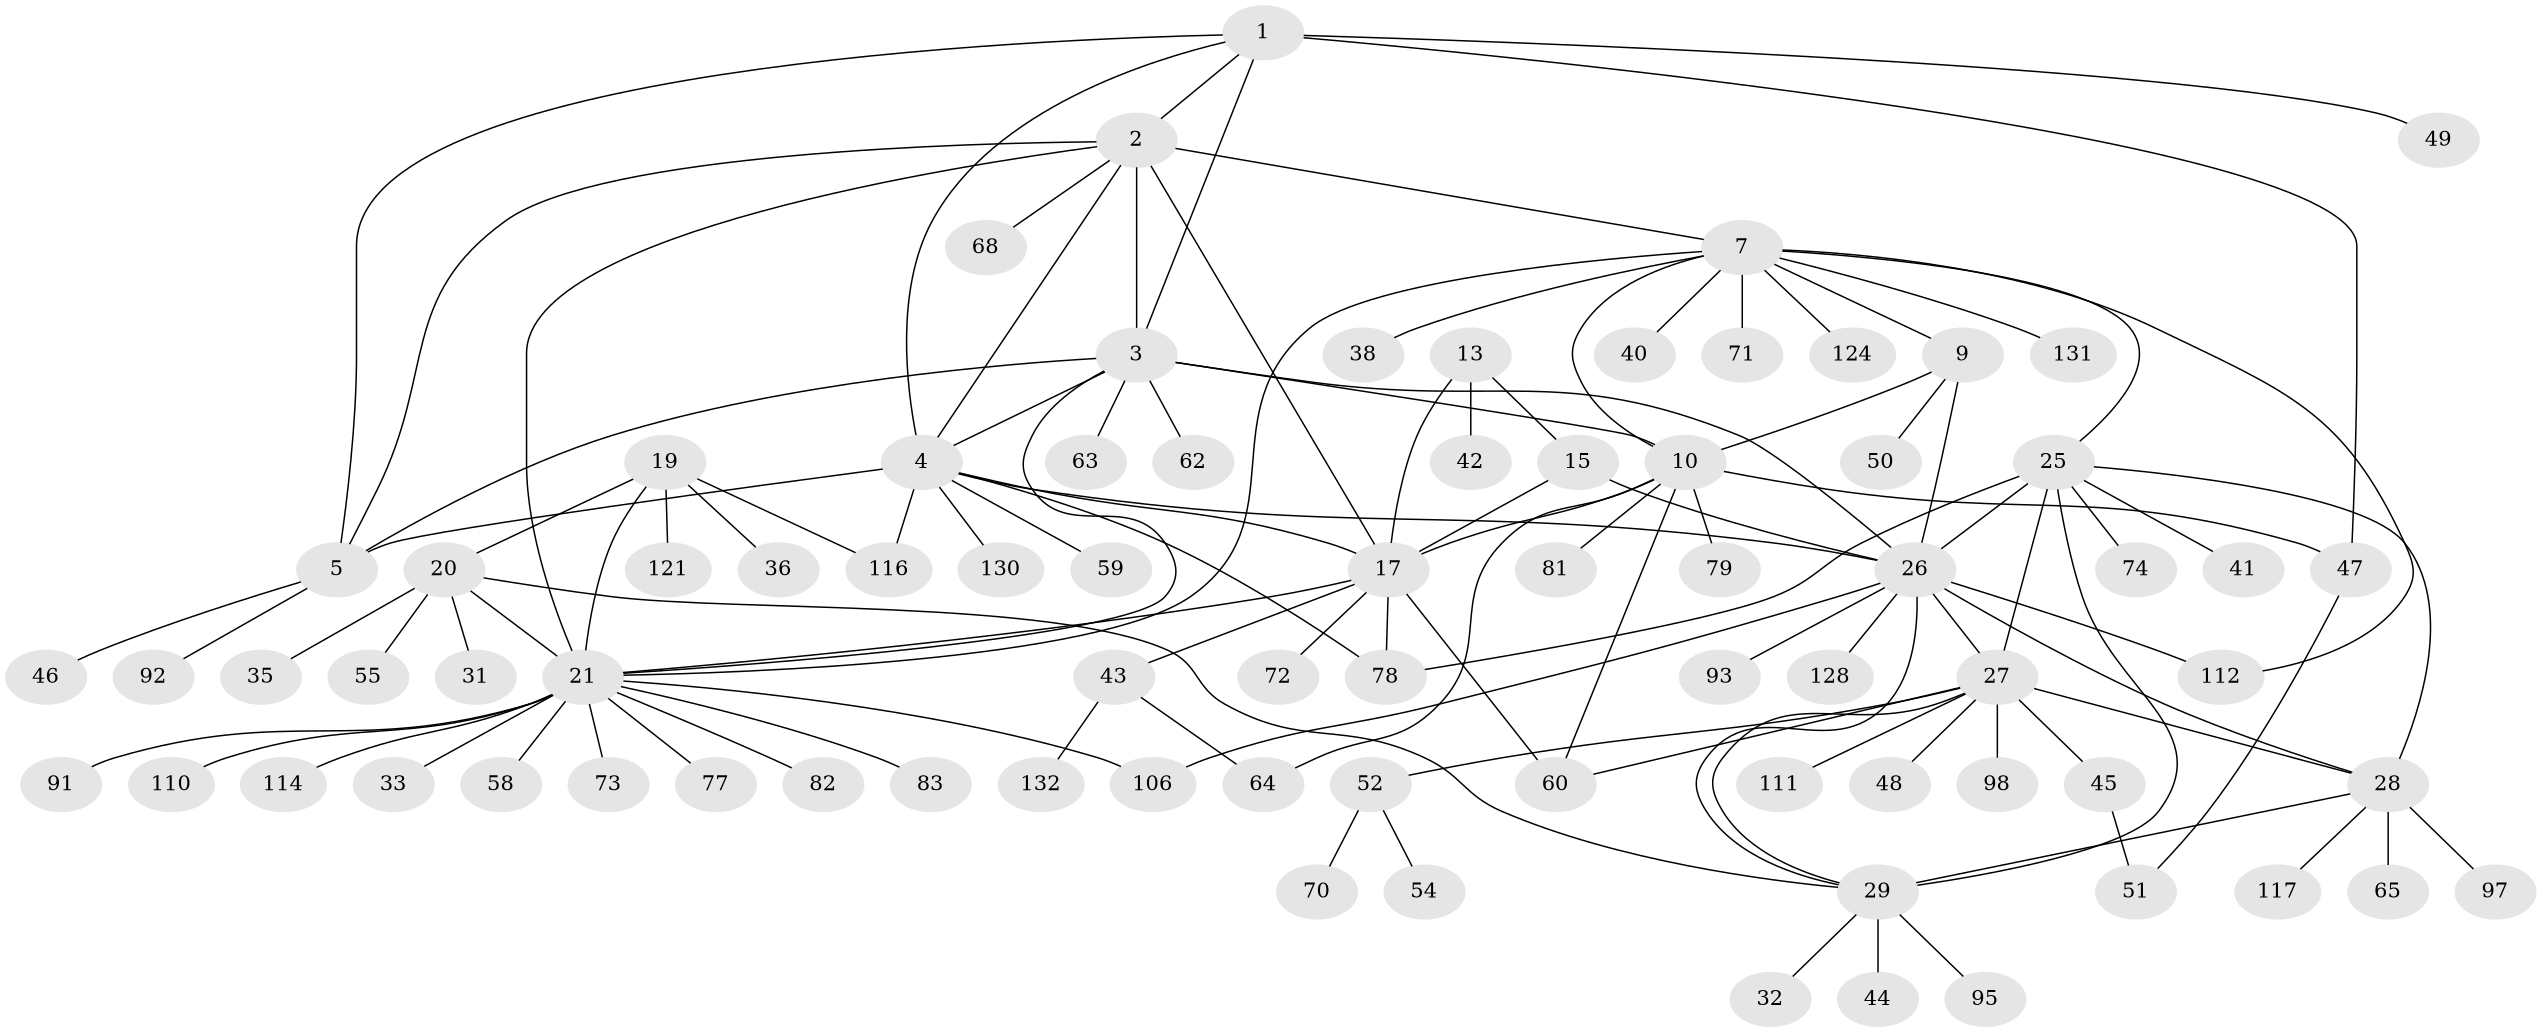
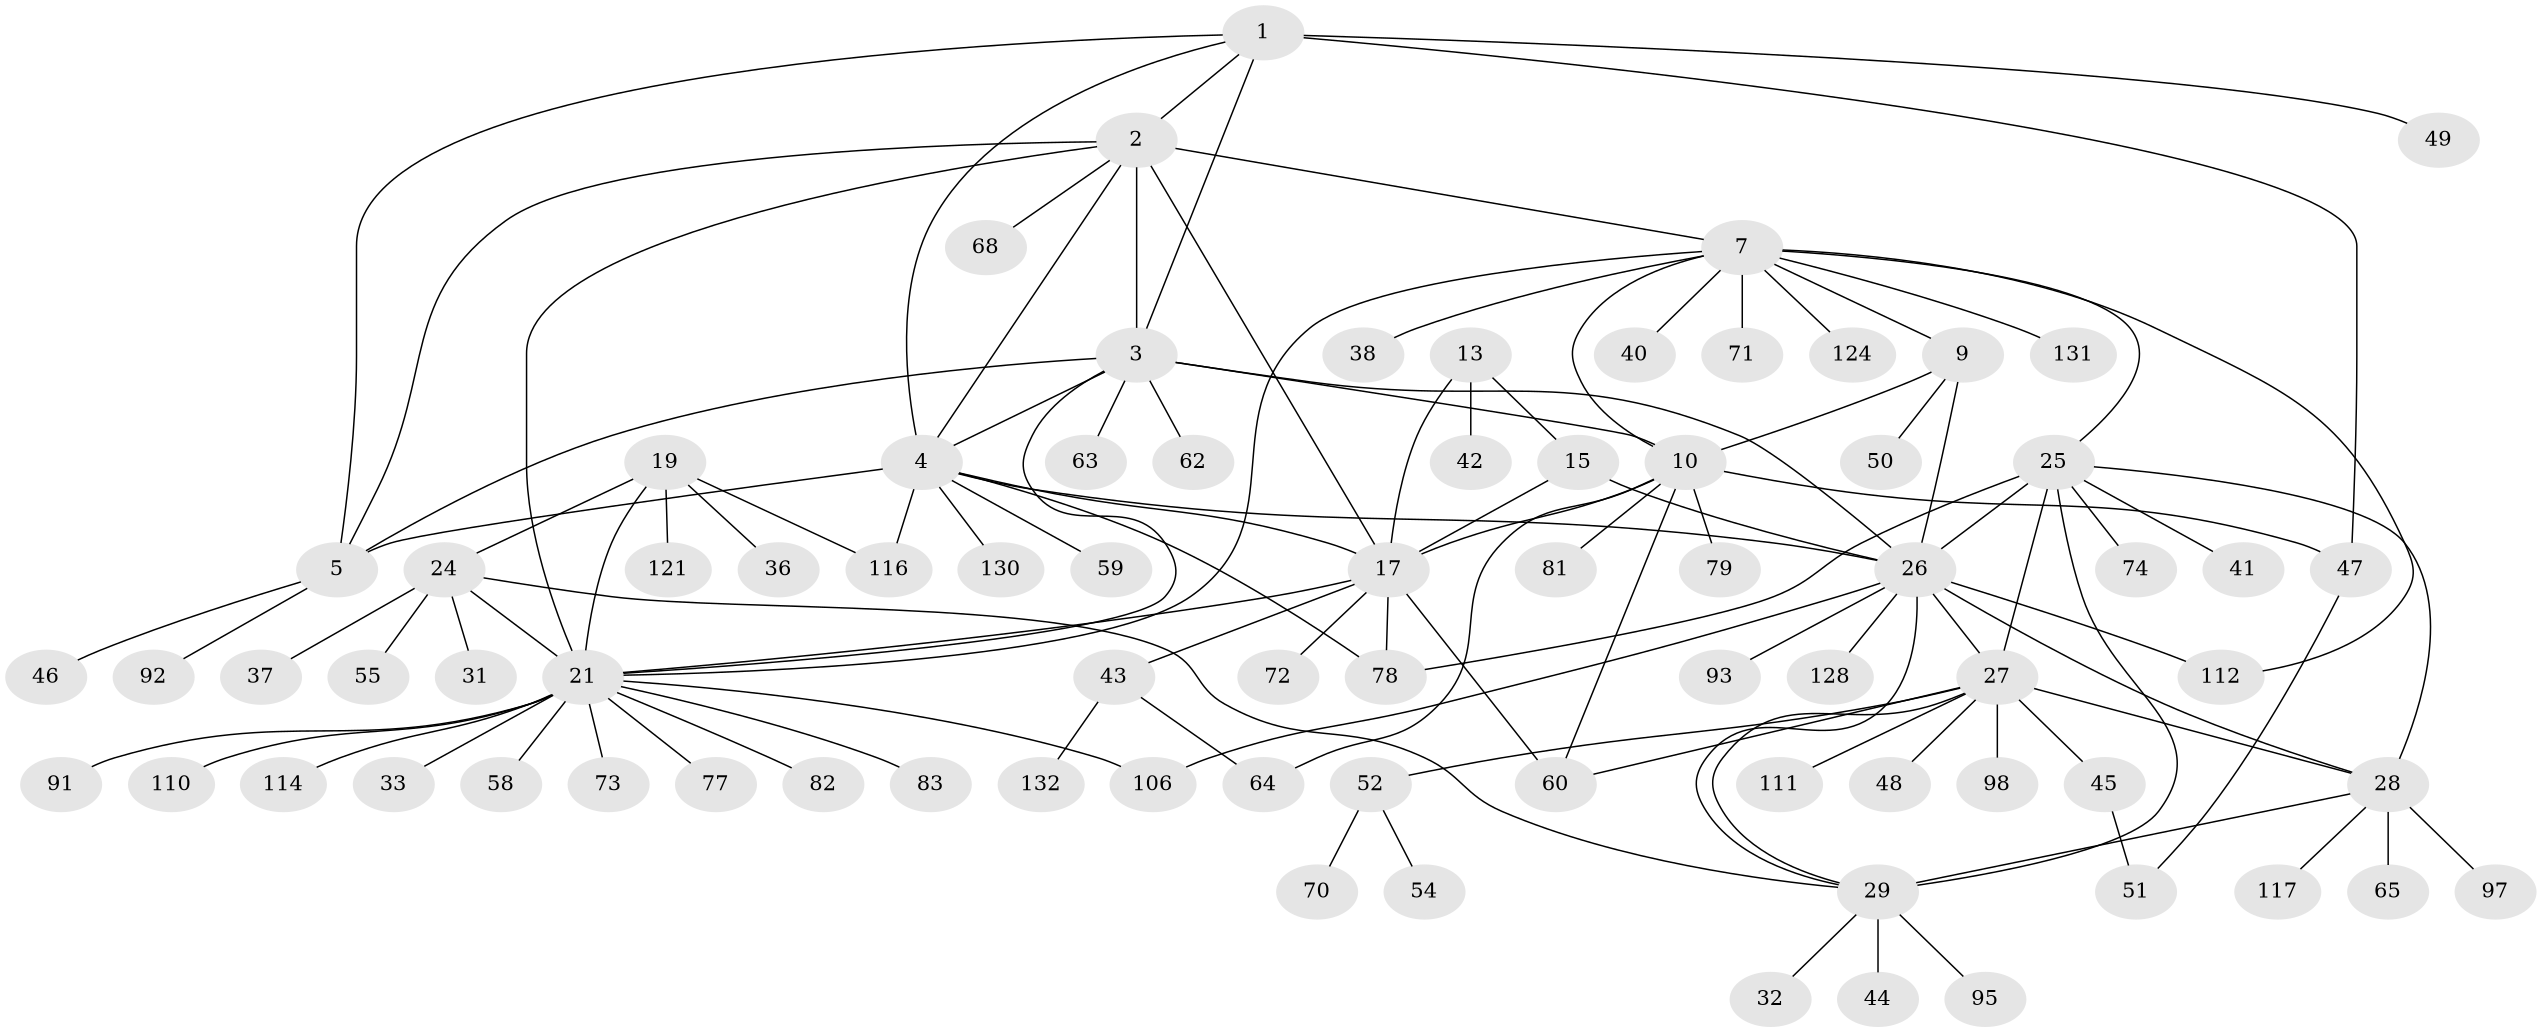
(445, 570) -> (445, 570)
(261, 677) -> (261, 677)
